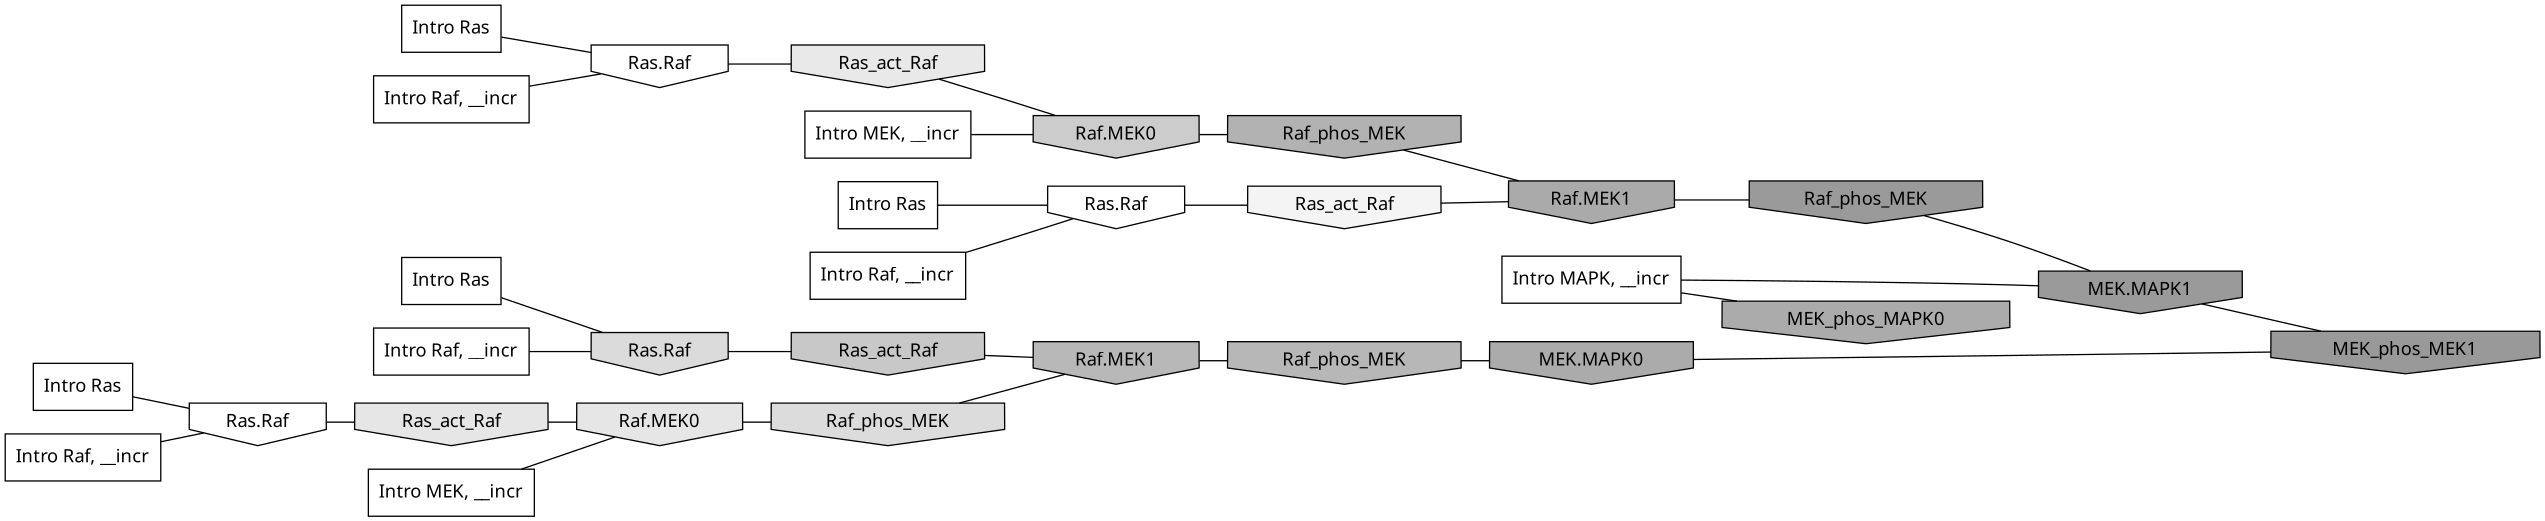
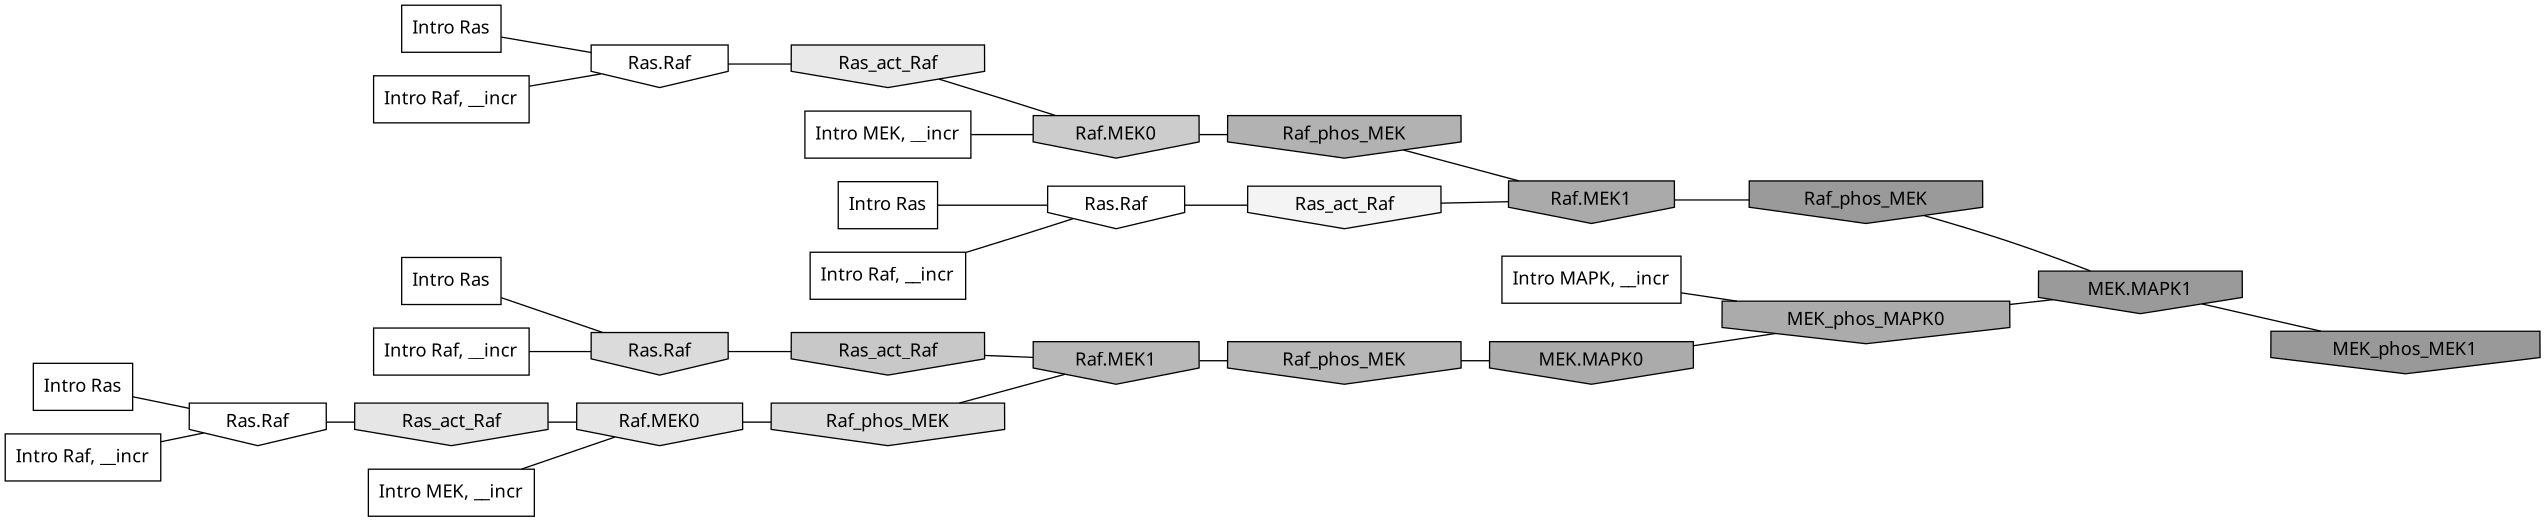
(1860, 282) -> (2031, 302)
(1982, 356) -> (1734, 340)
